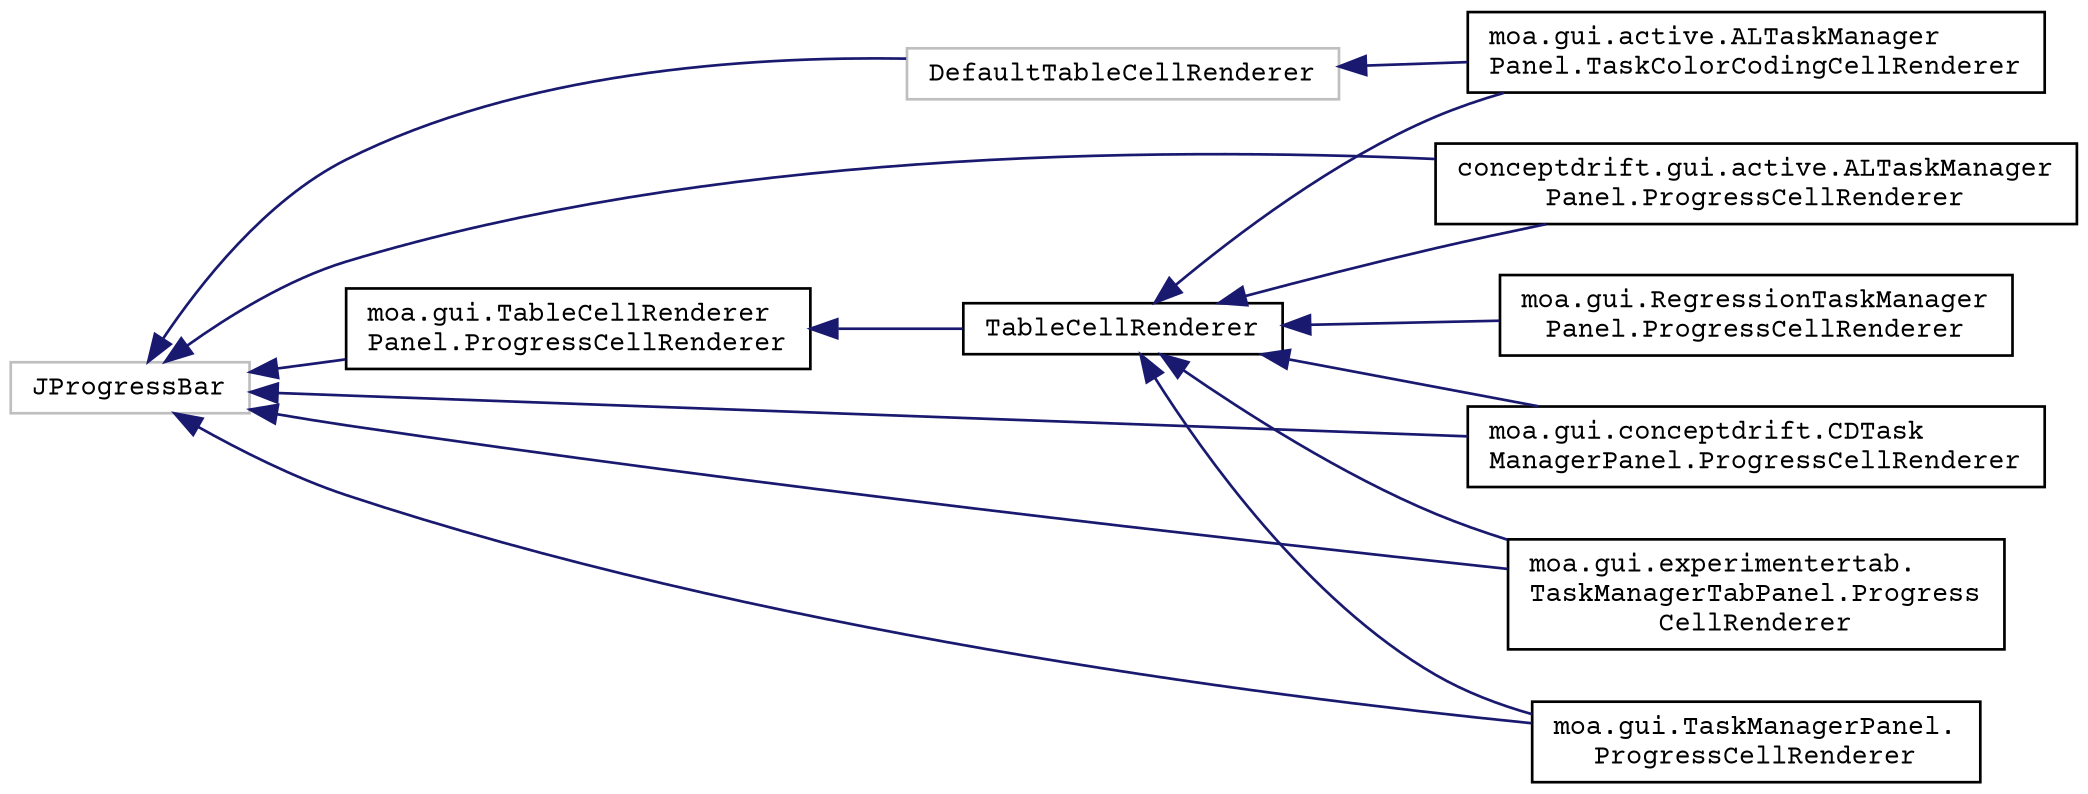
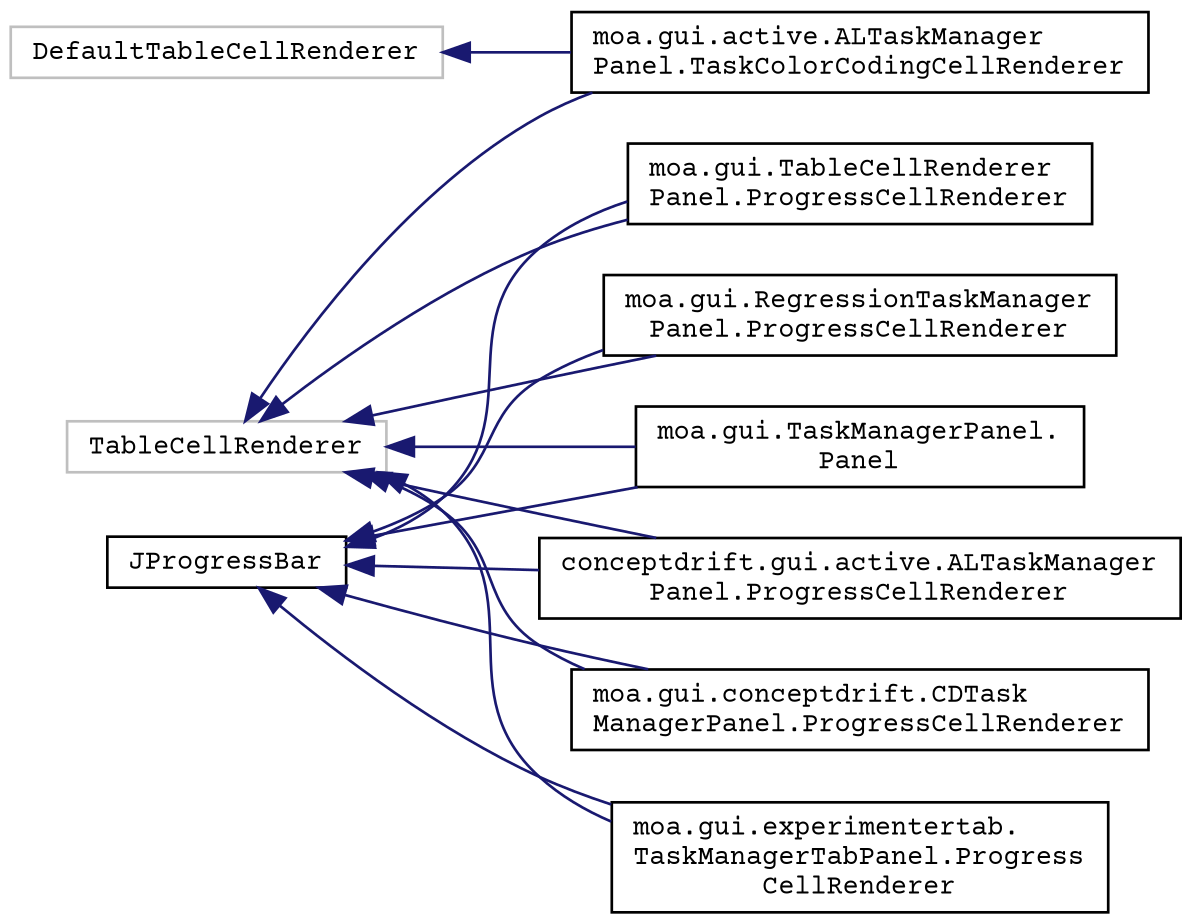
(494, 104) -> (503, 415)
(900, 329) -> (446, 294)
(1123, 329) -> (227, 447)
(130, 388) -> (227, 562)
(1756, 742) -> (860, 447)
